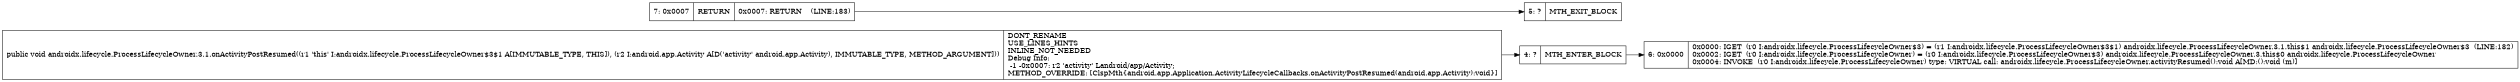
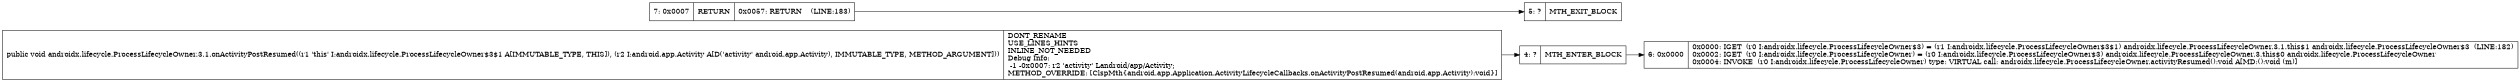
(794, 12) -> (794, 12)
